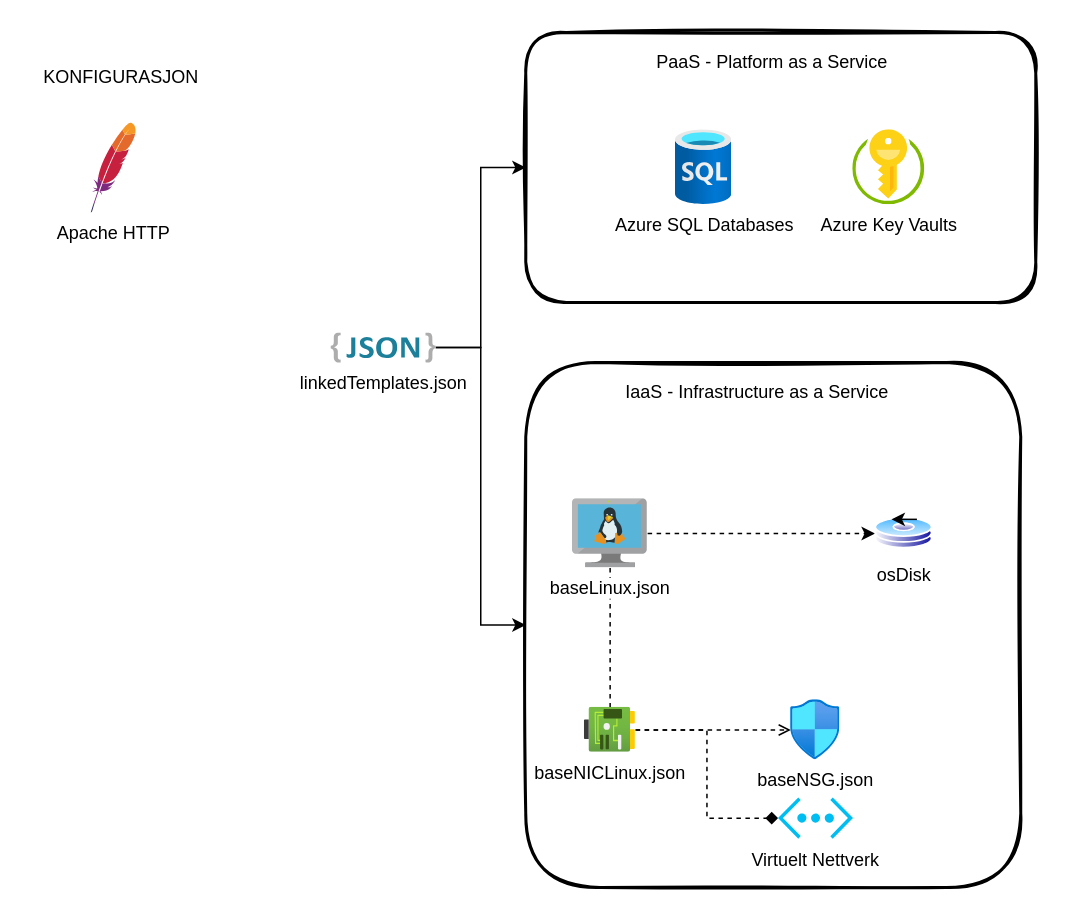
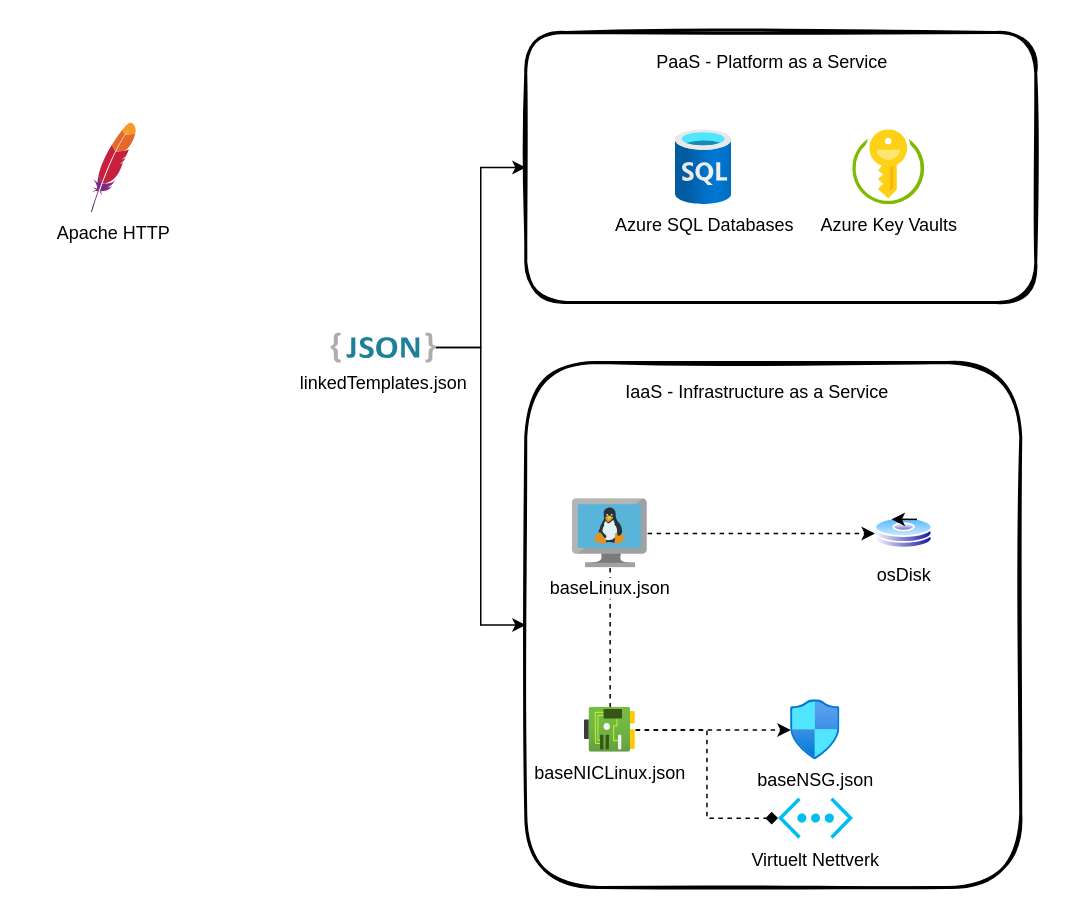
(121, 77) -> none
(782, 730) -> (779, 730)
